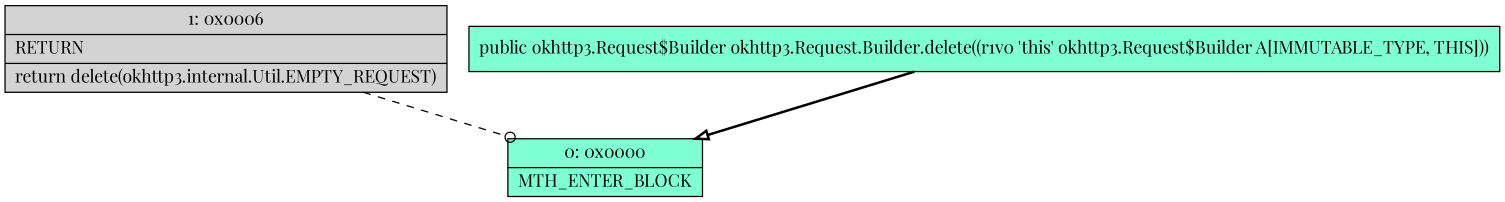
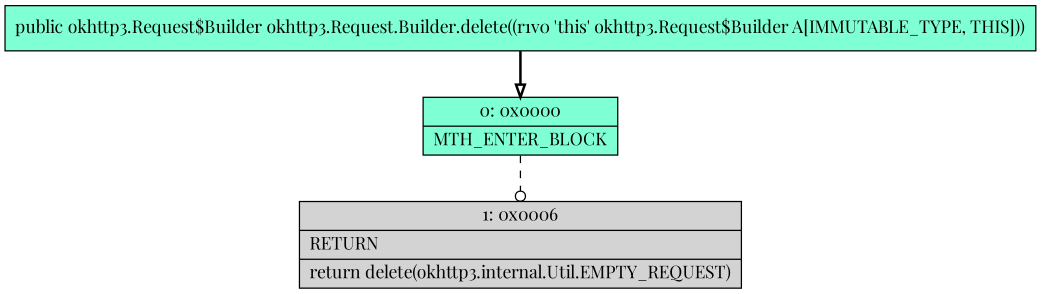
(434, 114) -> (520, 173)
